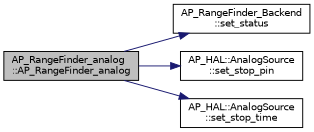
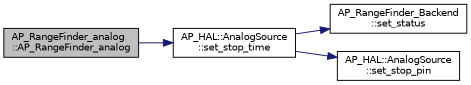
(152, 44) -> (308, 32)
(155, 66) -> (312, 54)
